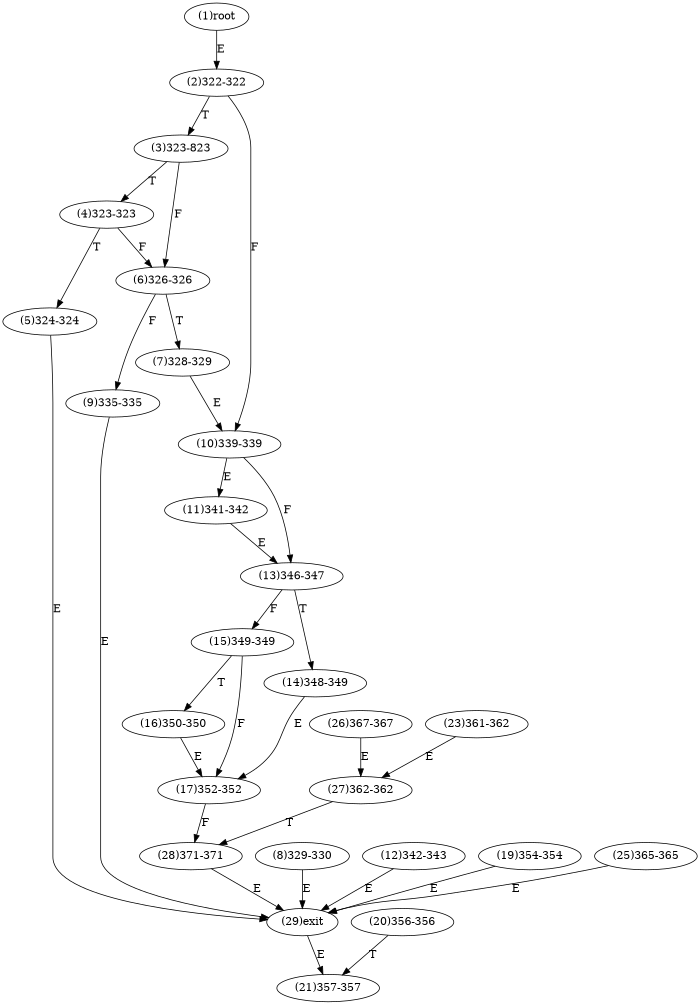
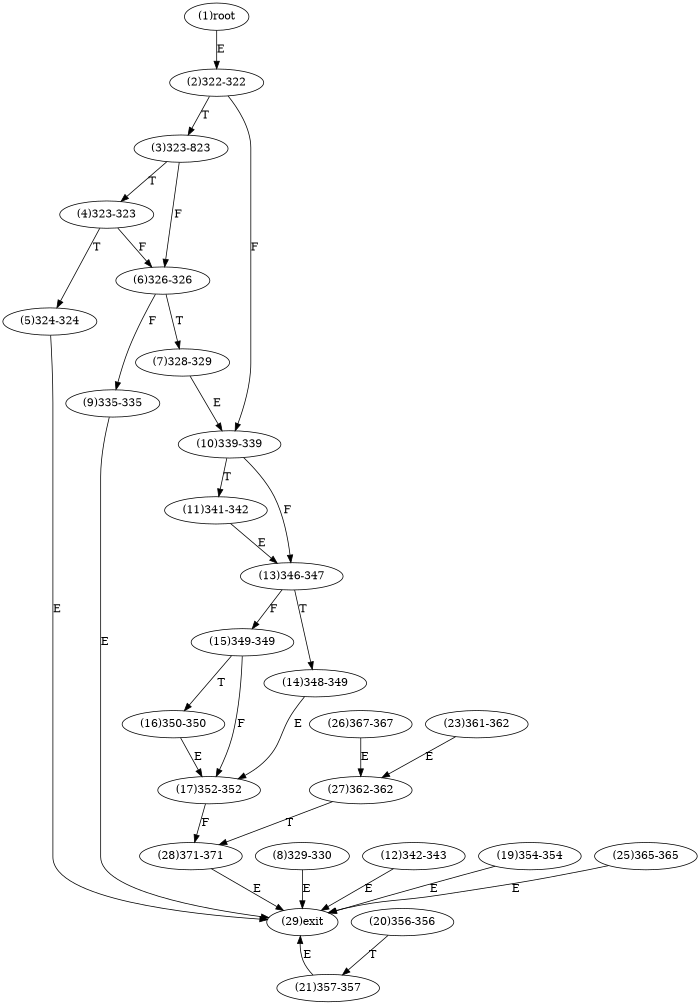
(227, 477) -> (227, 477)
(314, 951) -> (303, 961)
